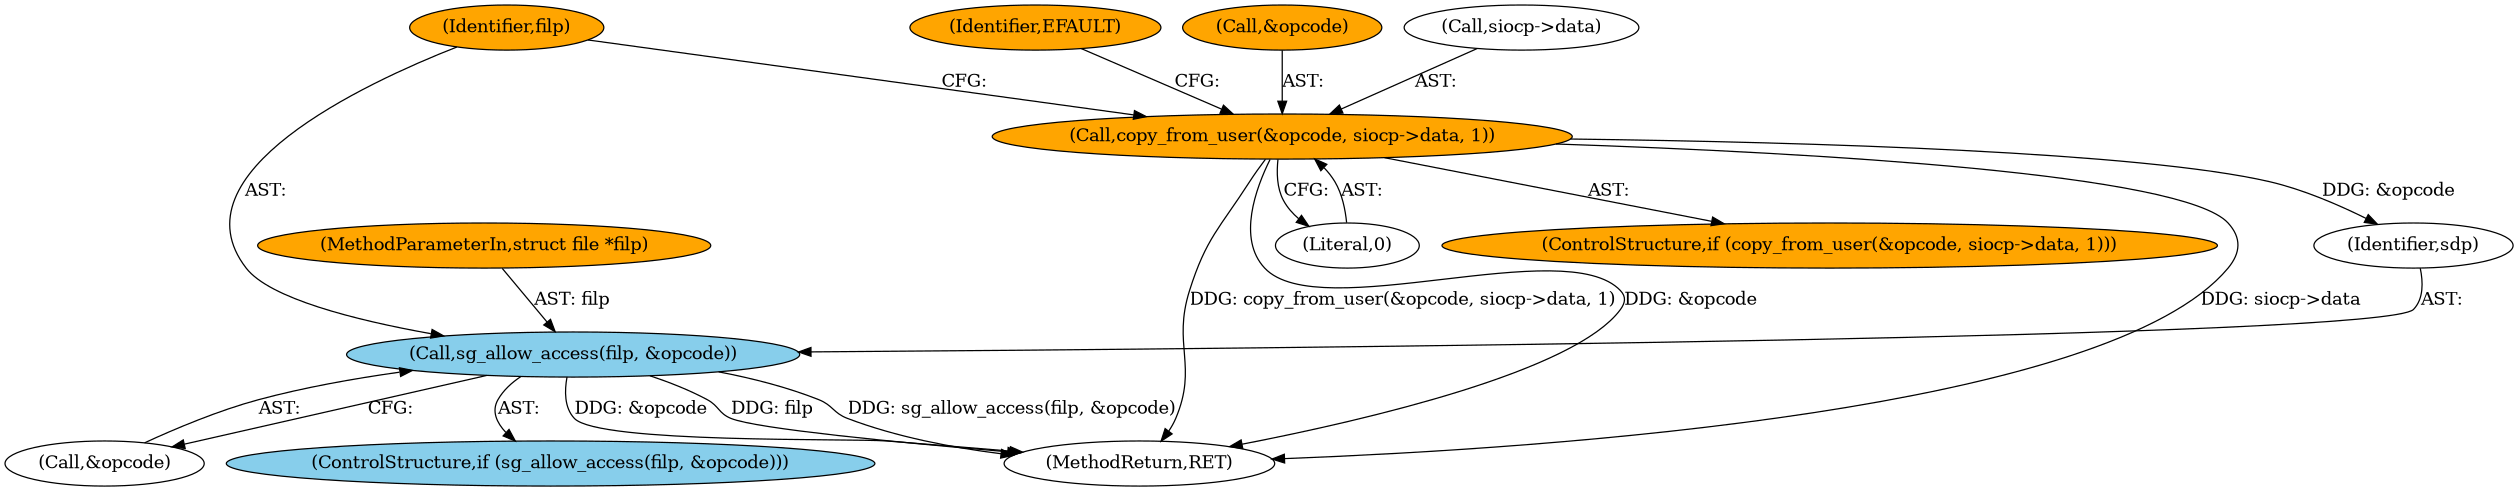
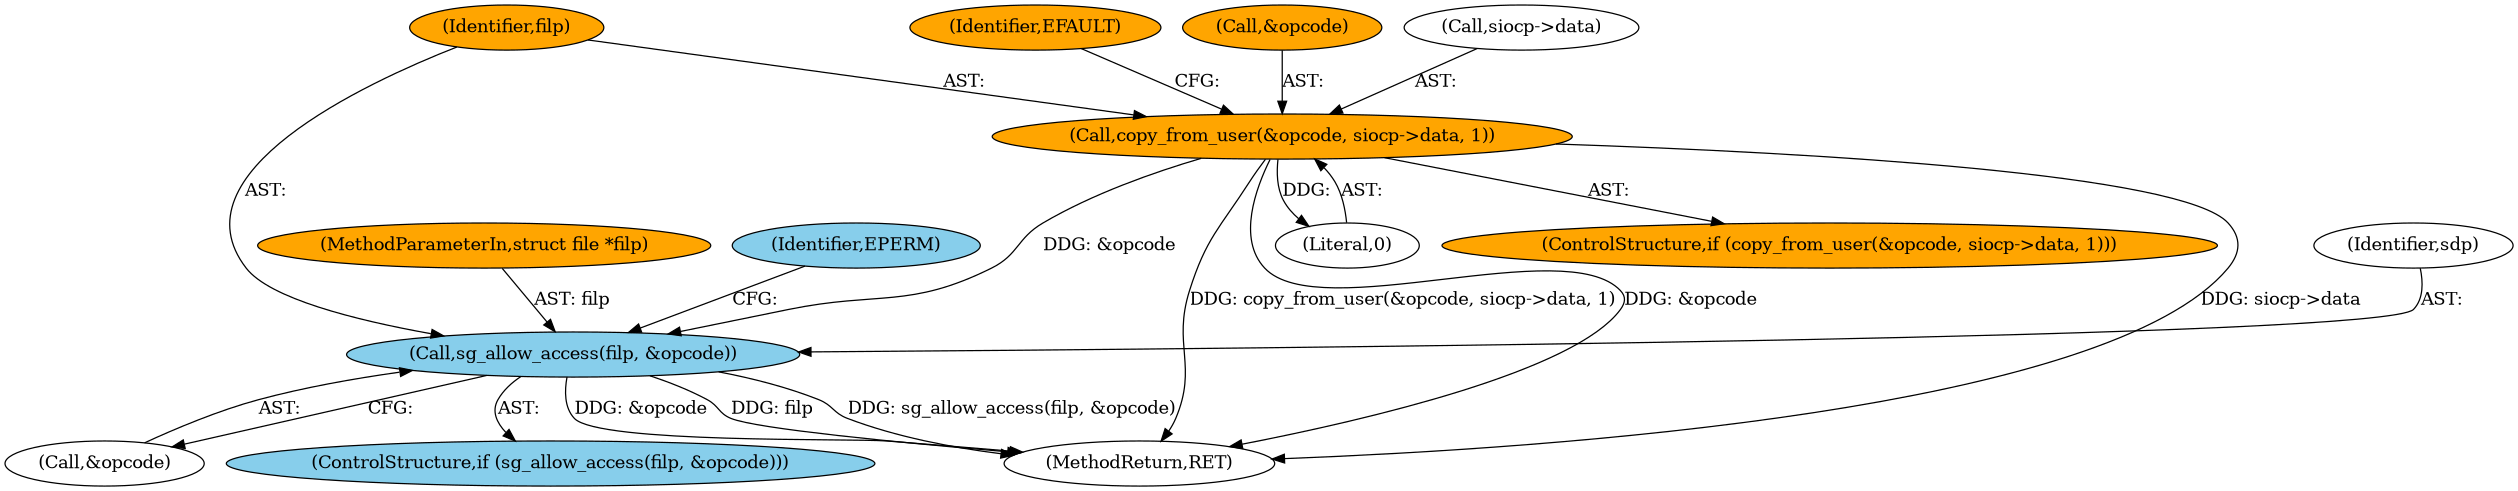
(967, 82) -> (967, 82)
(1973, 151) -> (955, 283)
(1309, 191) -> (1309, 191)
none -> (856, 246)
